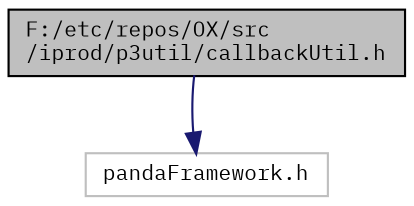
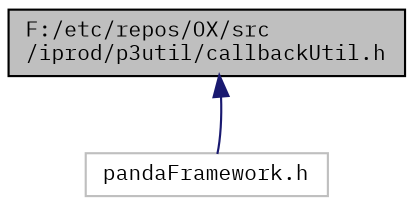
(192, 104) -> (221, 126)
